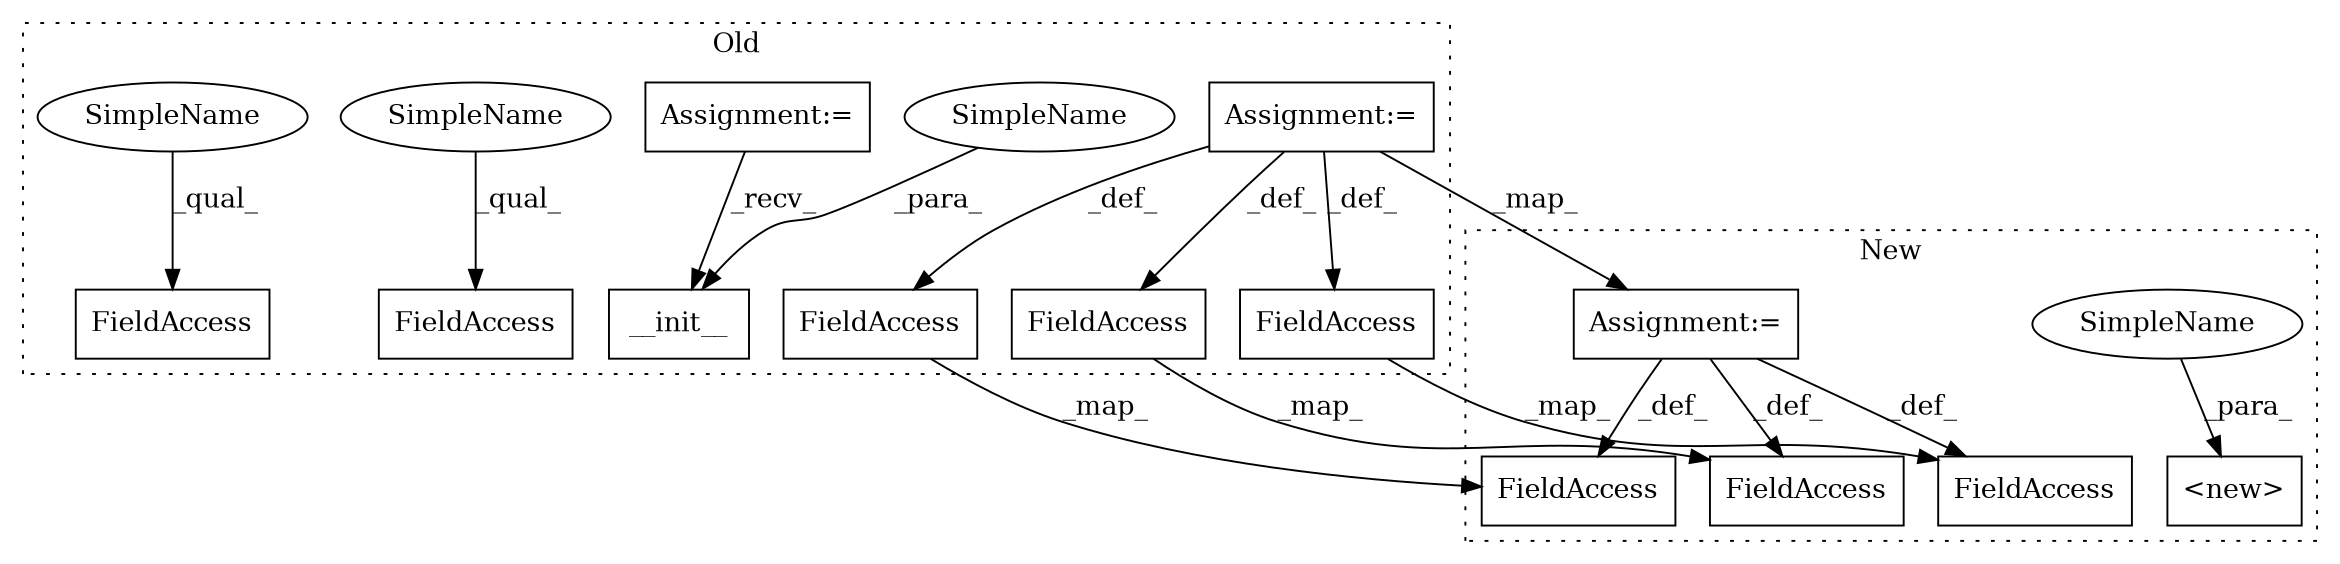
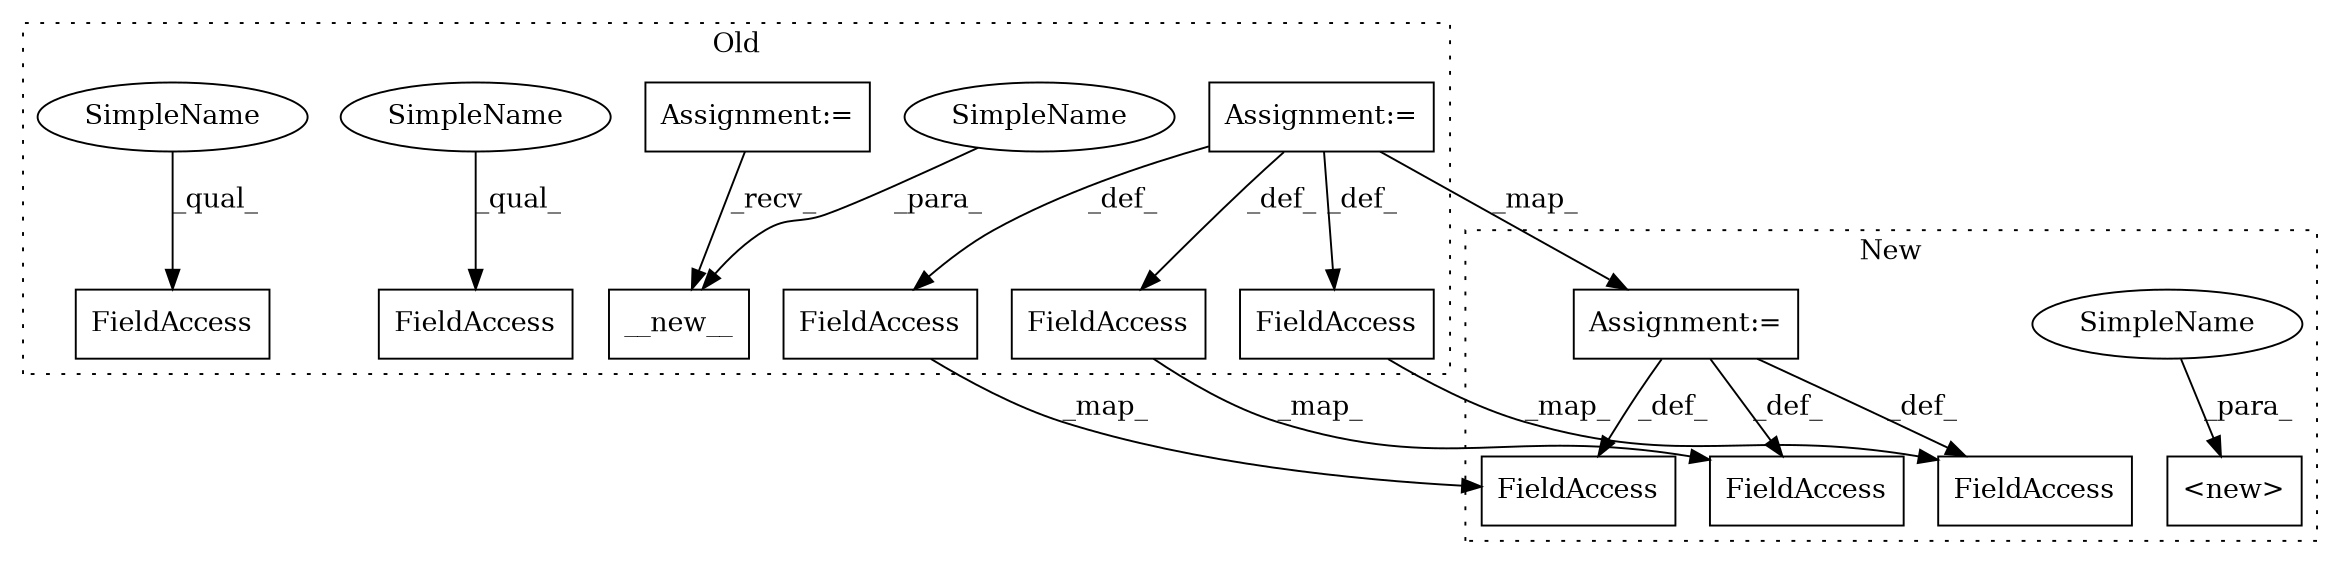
(679, 324) -> (679, 324)
